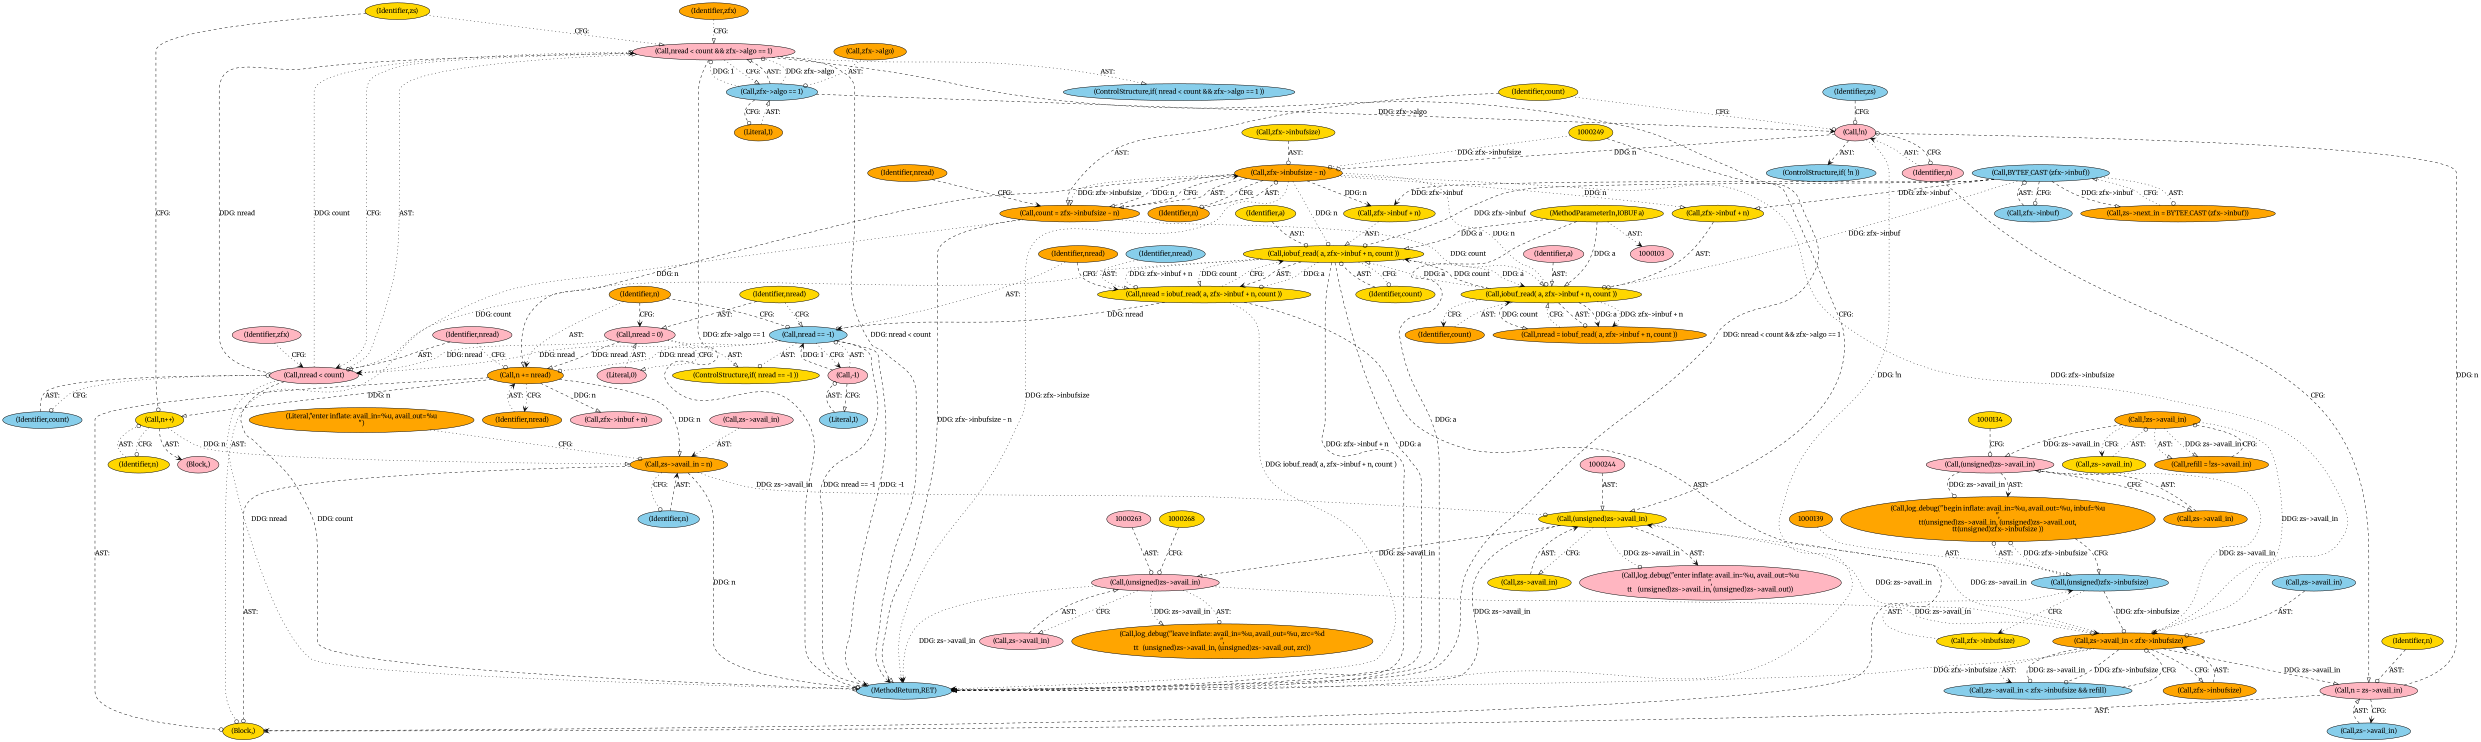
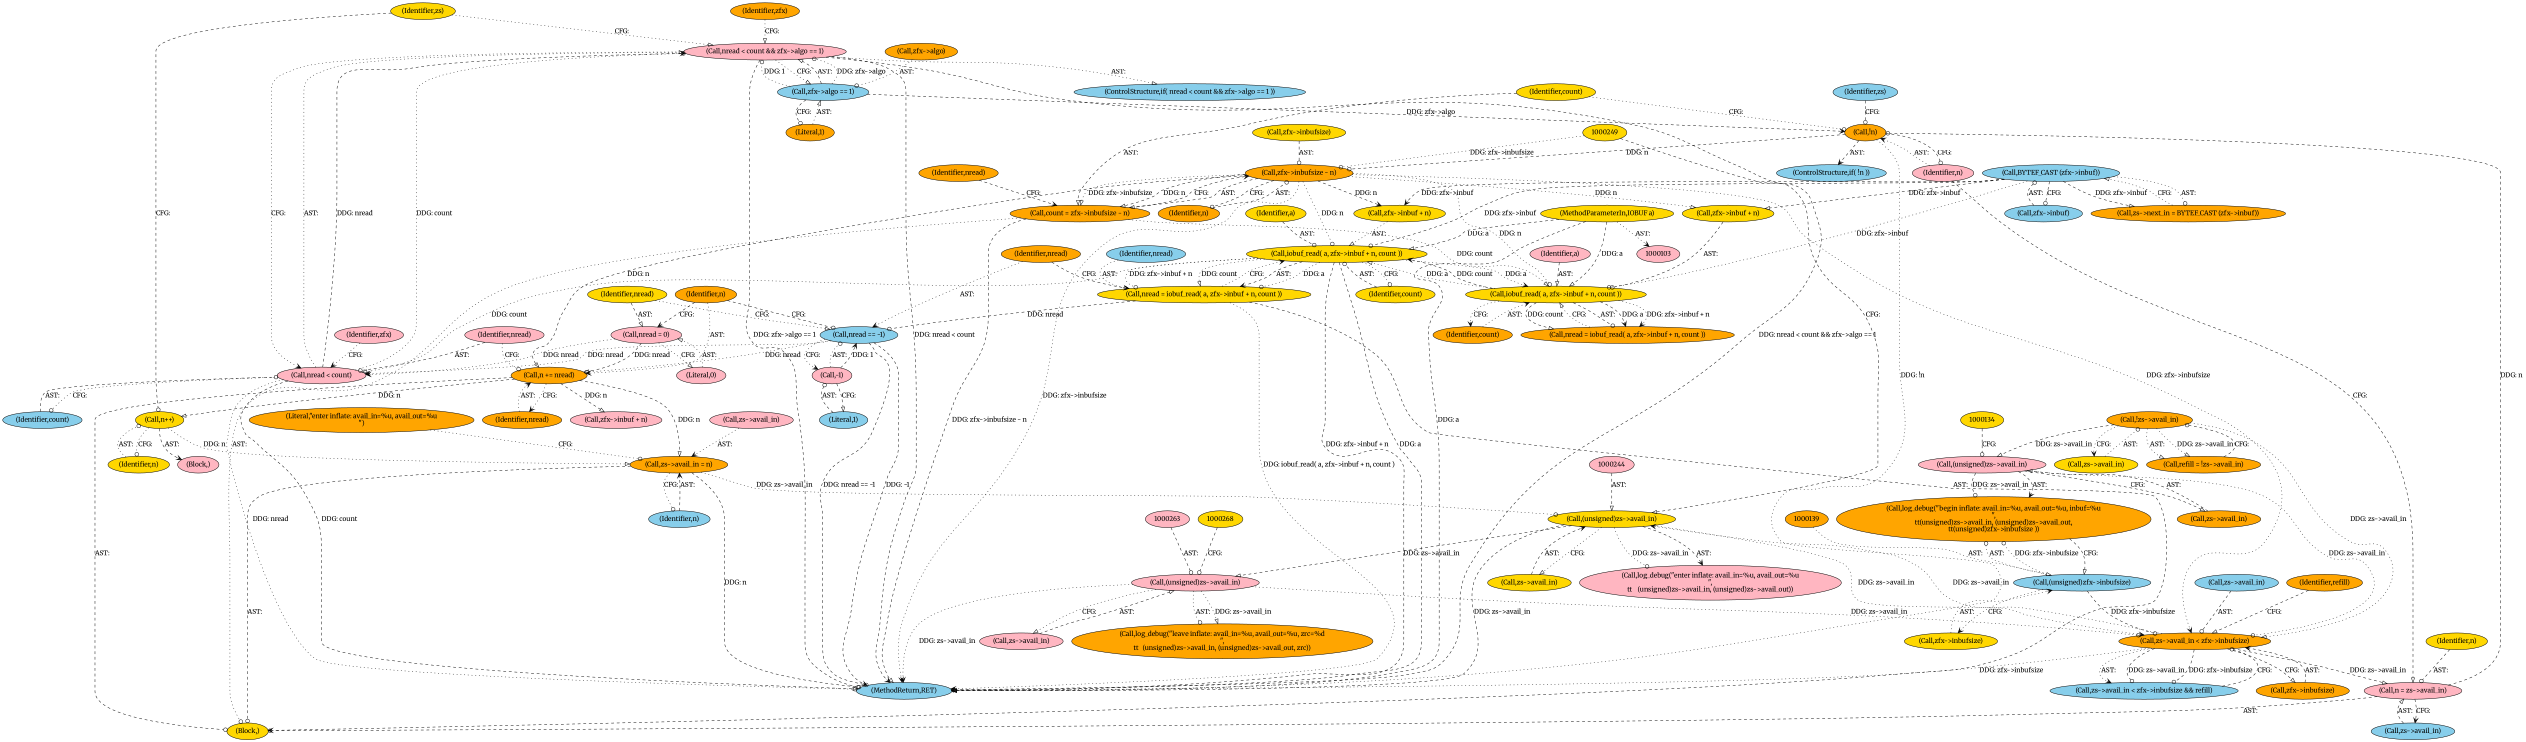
(1855, 133) -> (1865, 133)
(746, 375) -> none
none -> (2325, 583)
